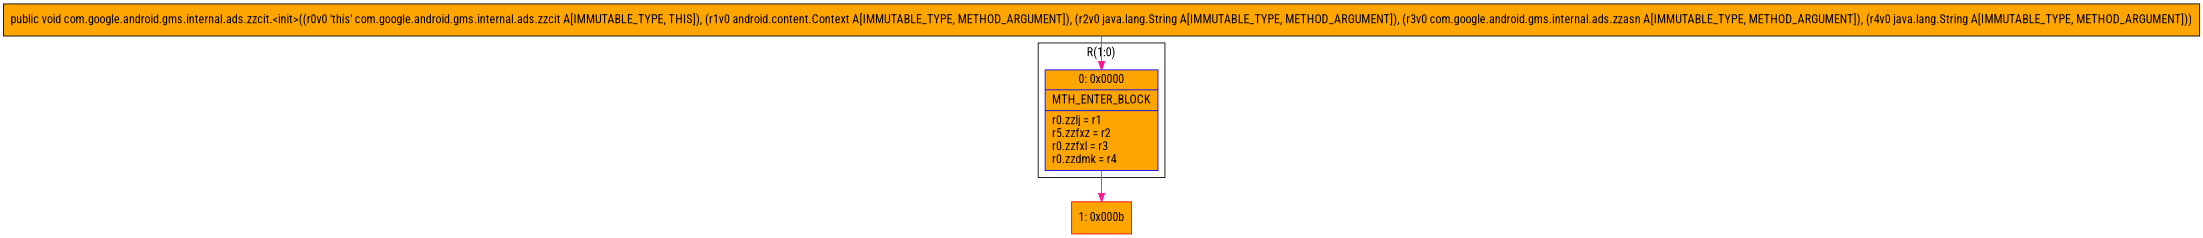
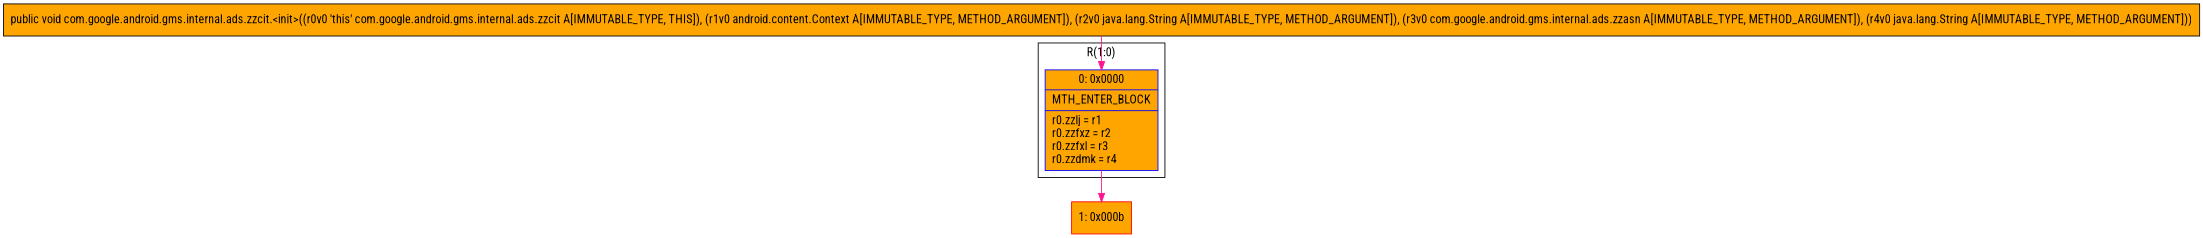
(1082, 134) -> (1082, 134)
